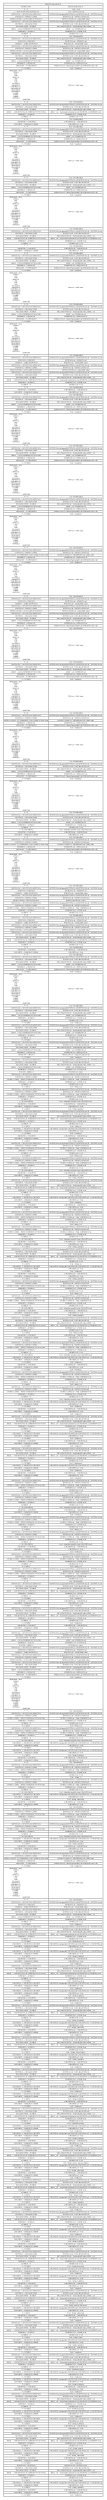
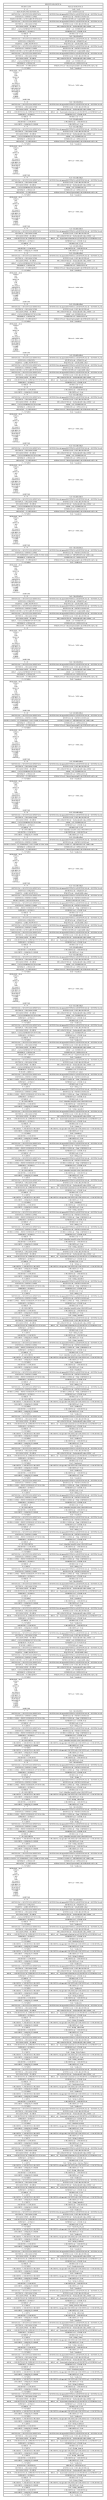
(76, 2465) -> (76, 2465)
